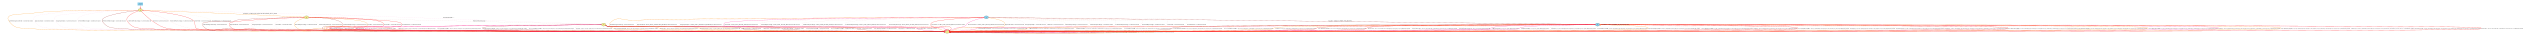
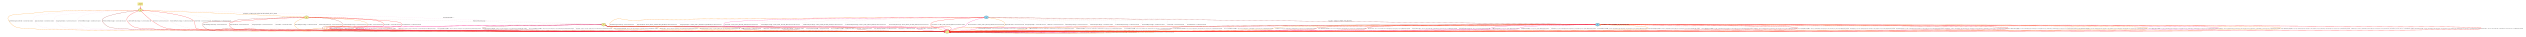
(140, 4) -> (140, 4)
